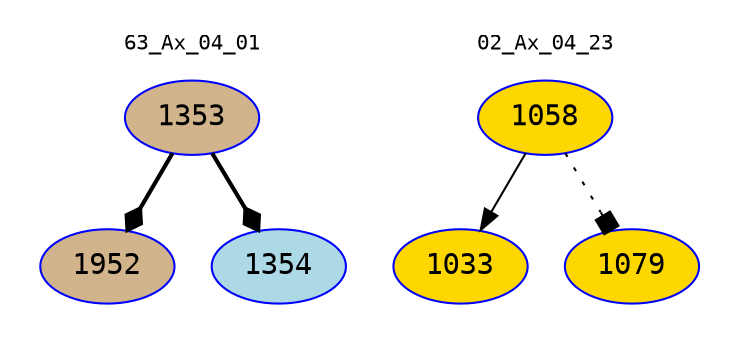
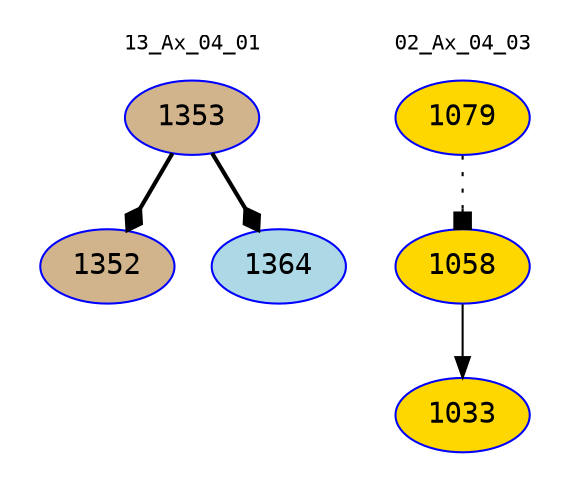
(193, 44) -> (193, 44)
(546, 44) -> (464, 44)
(583, 183) -> (463, 182)
(107, 266) -> (107, 266)
(279, 266) -> (279, 266)
